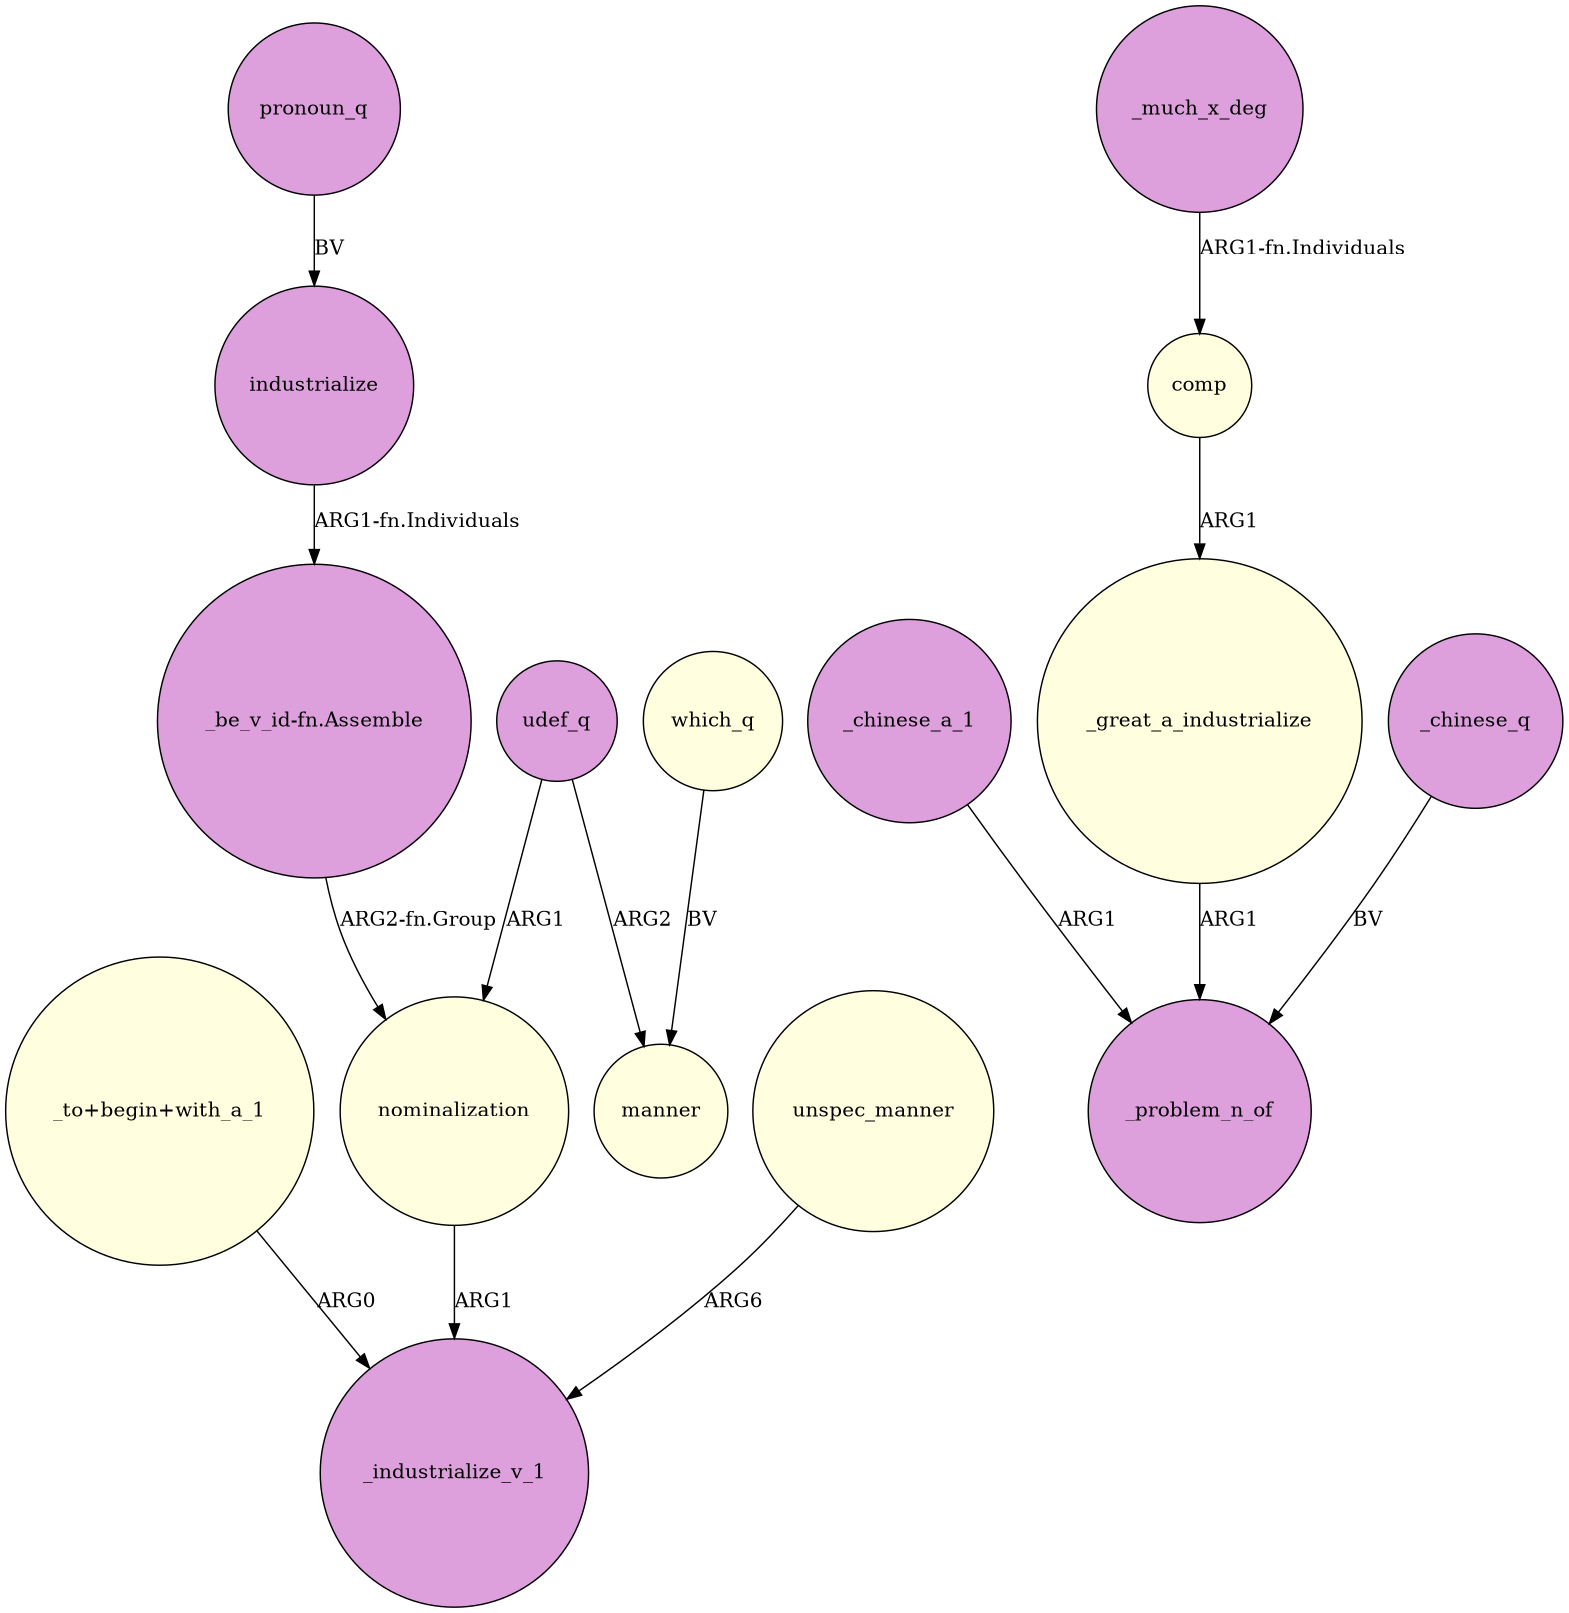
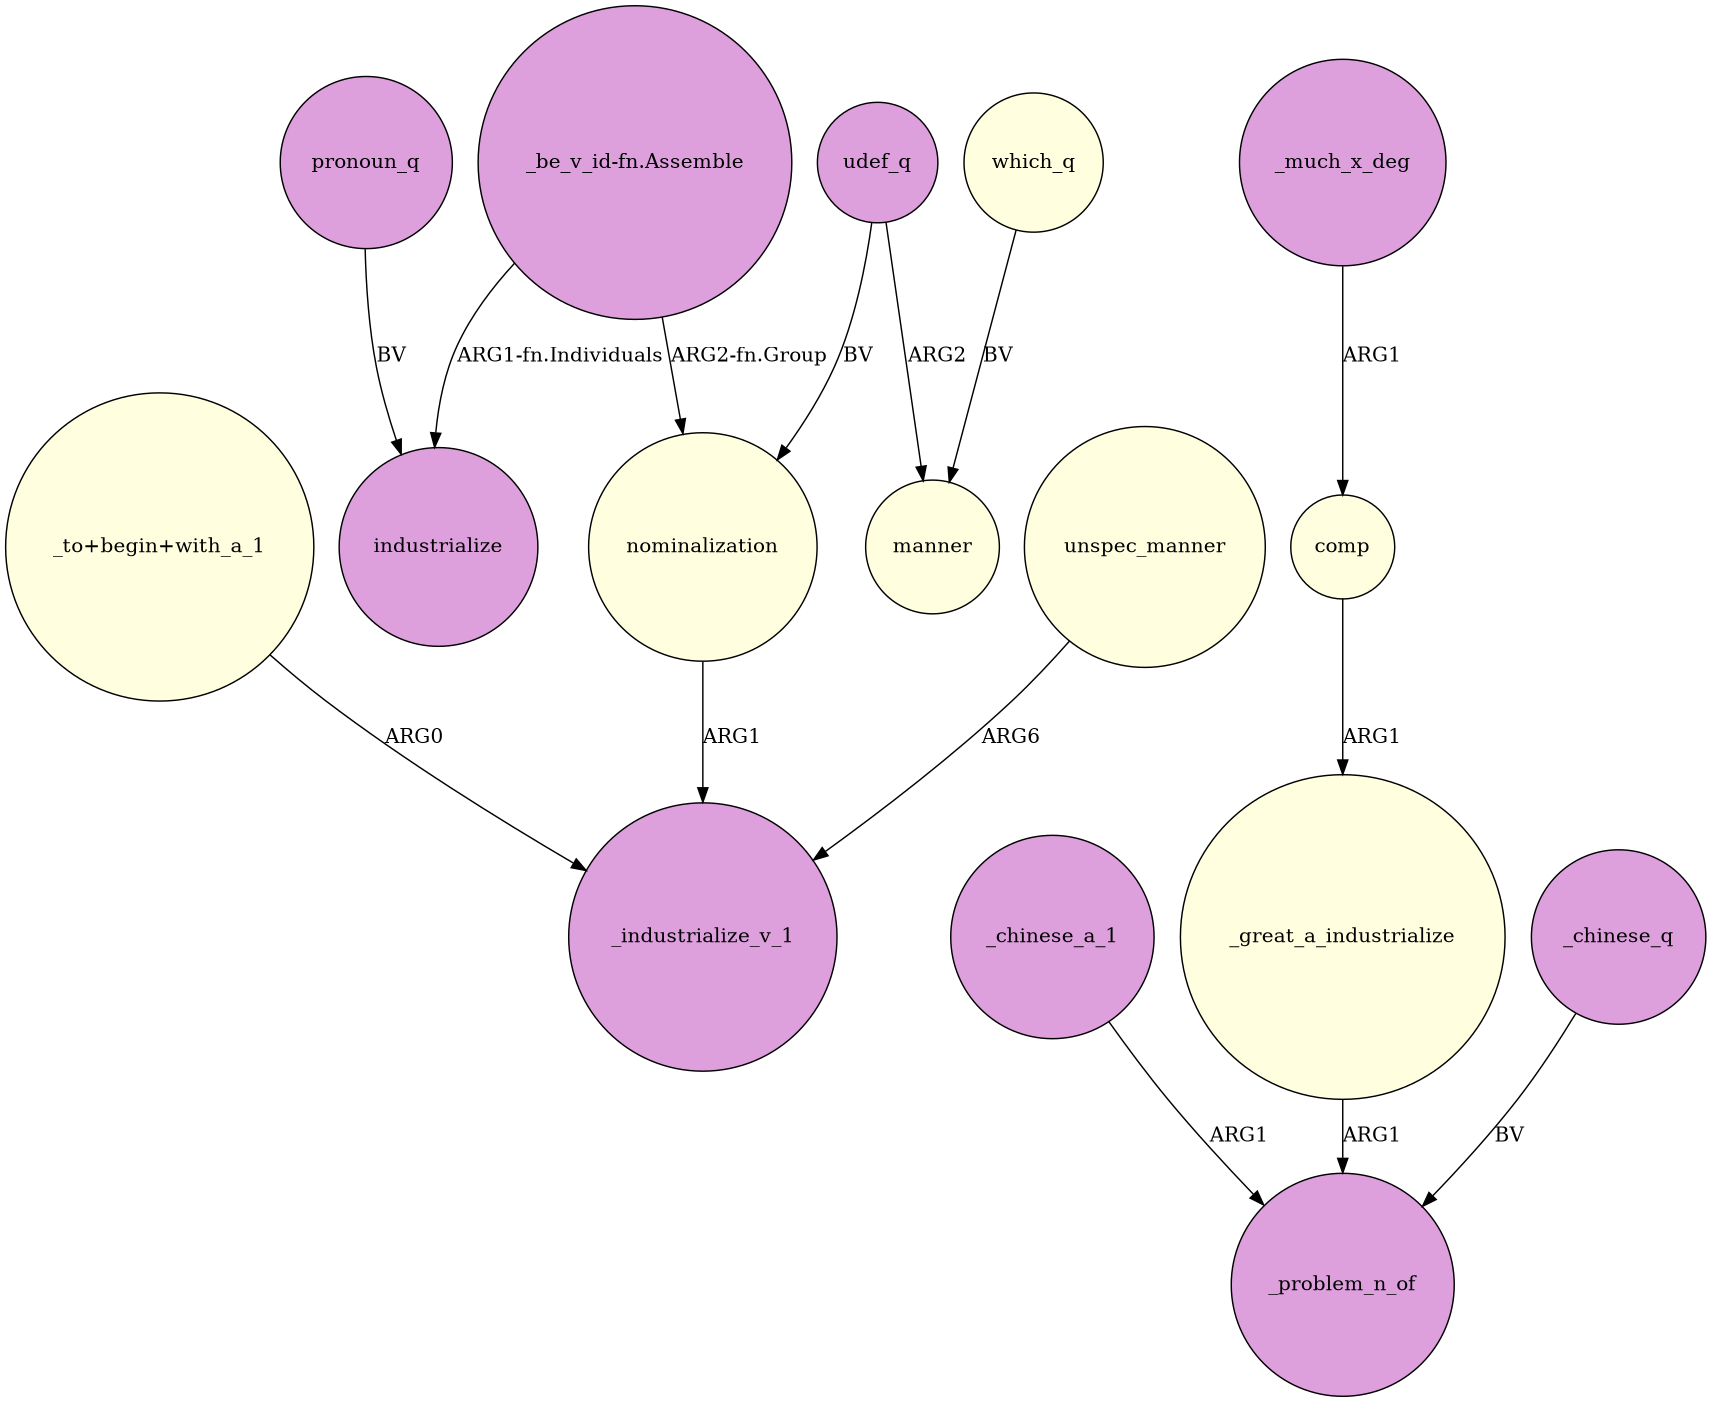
(1303, 249) -> (1372, 356)
(314, 517) -> (460, 341)
(536, 920) -> (858, 356)
